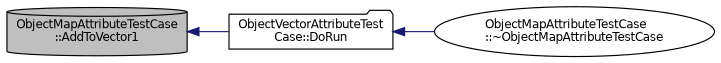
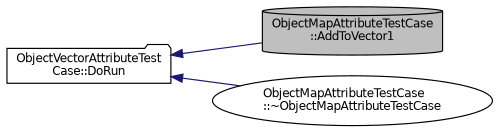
(214, 32) -> (222, 48)
